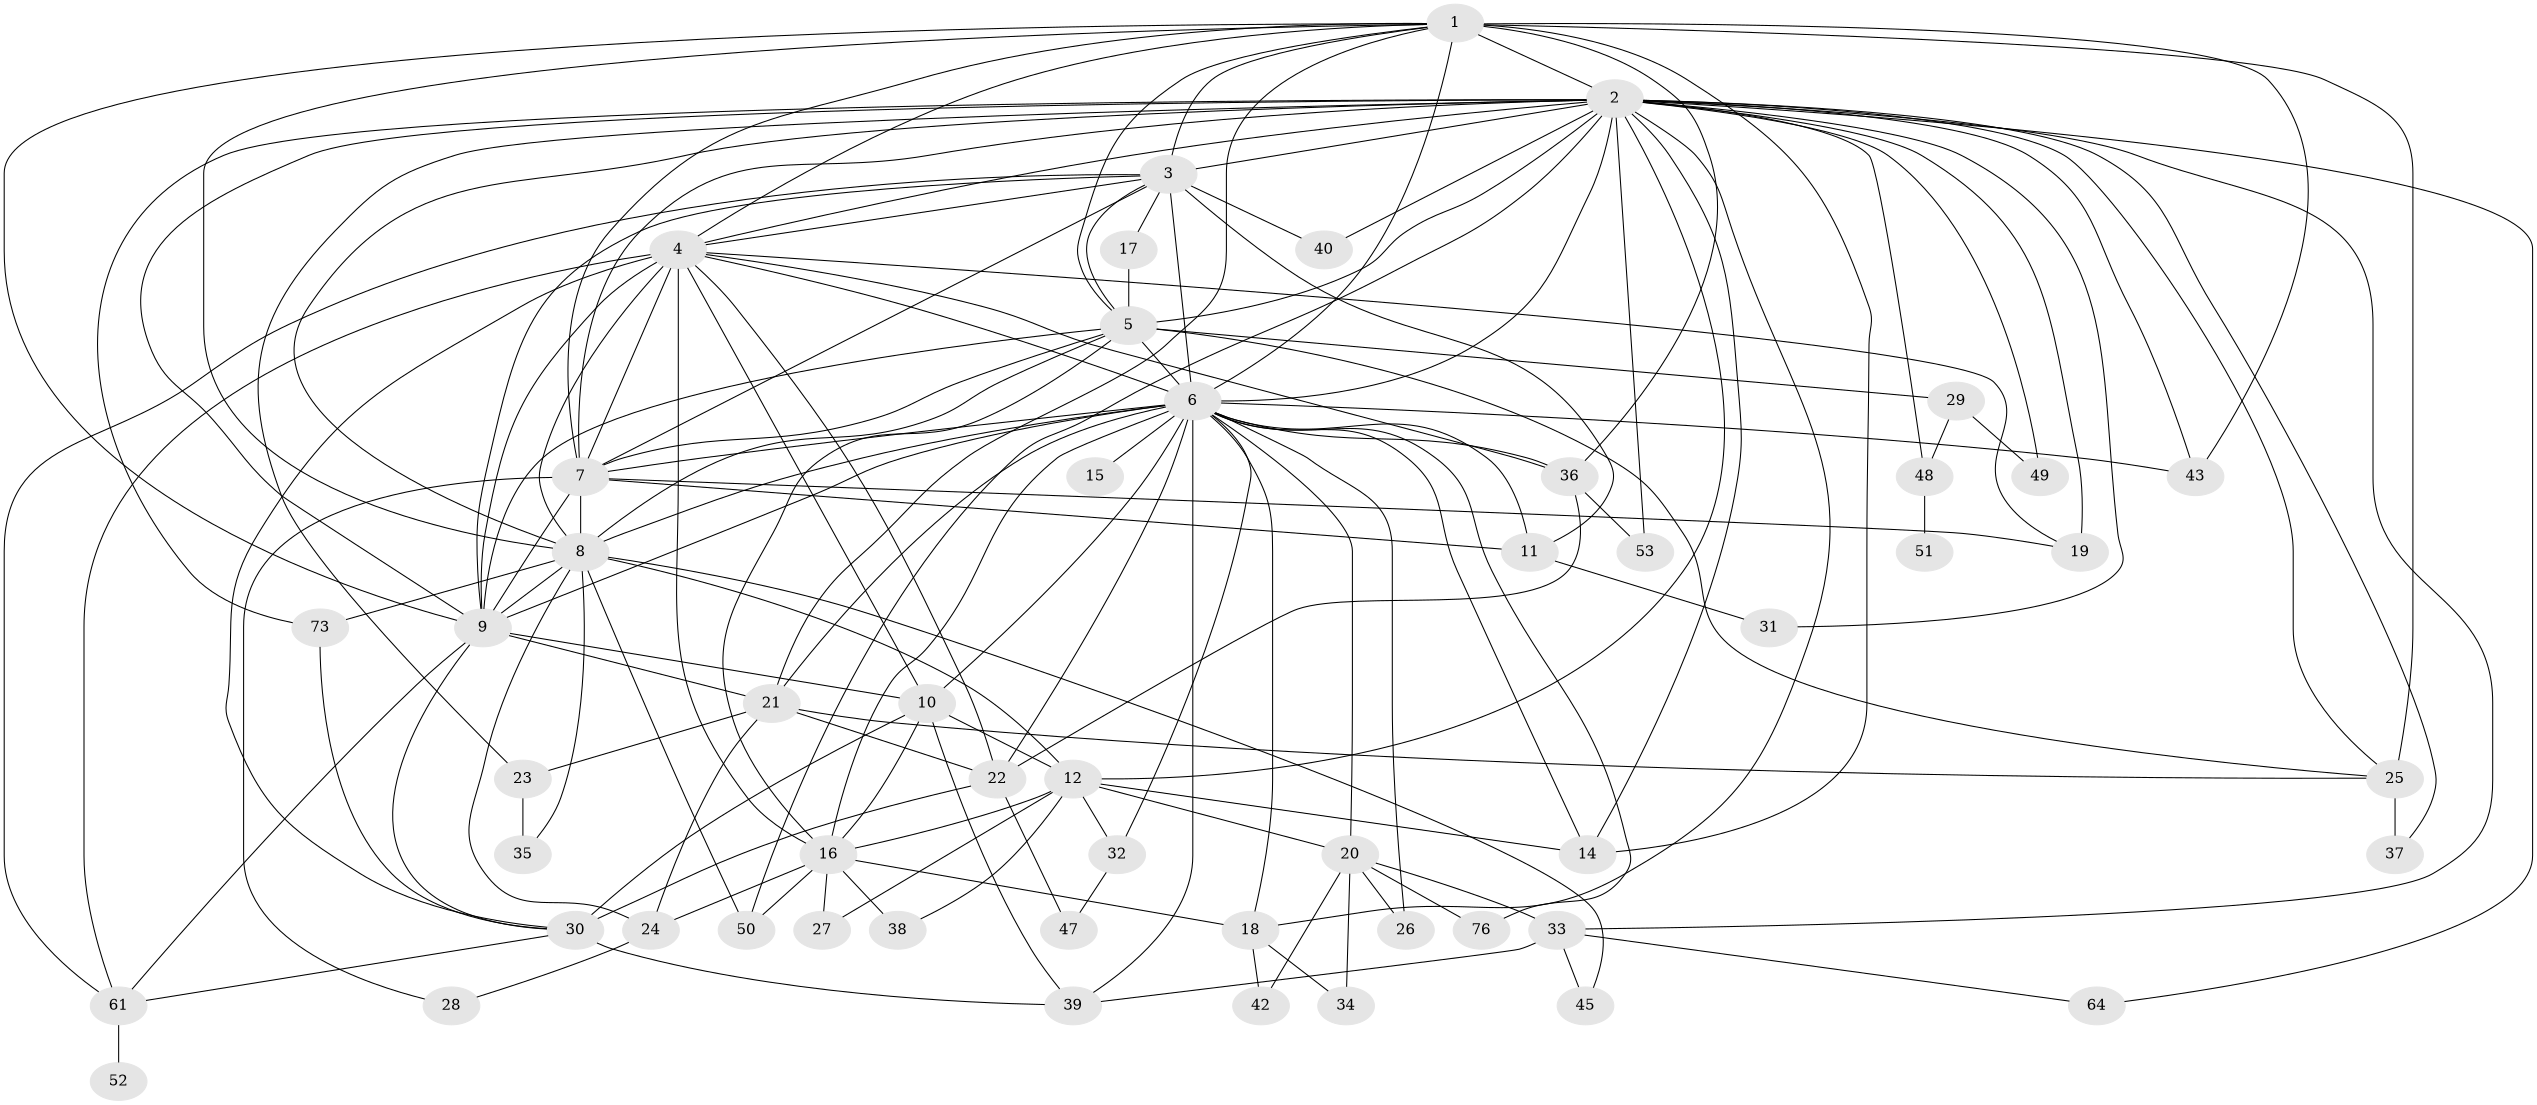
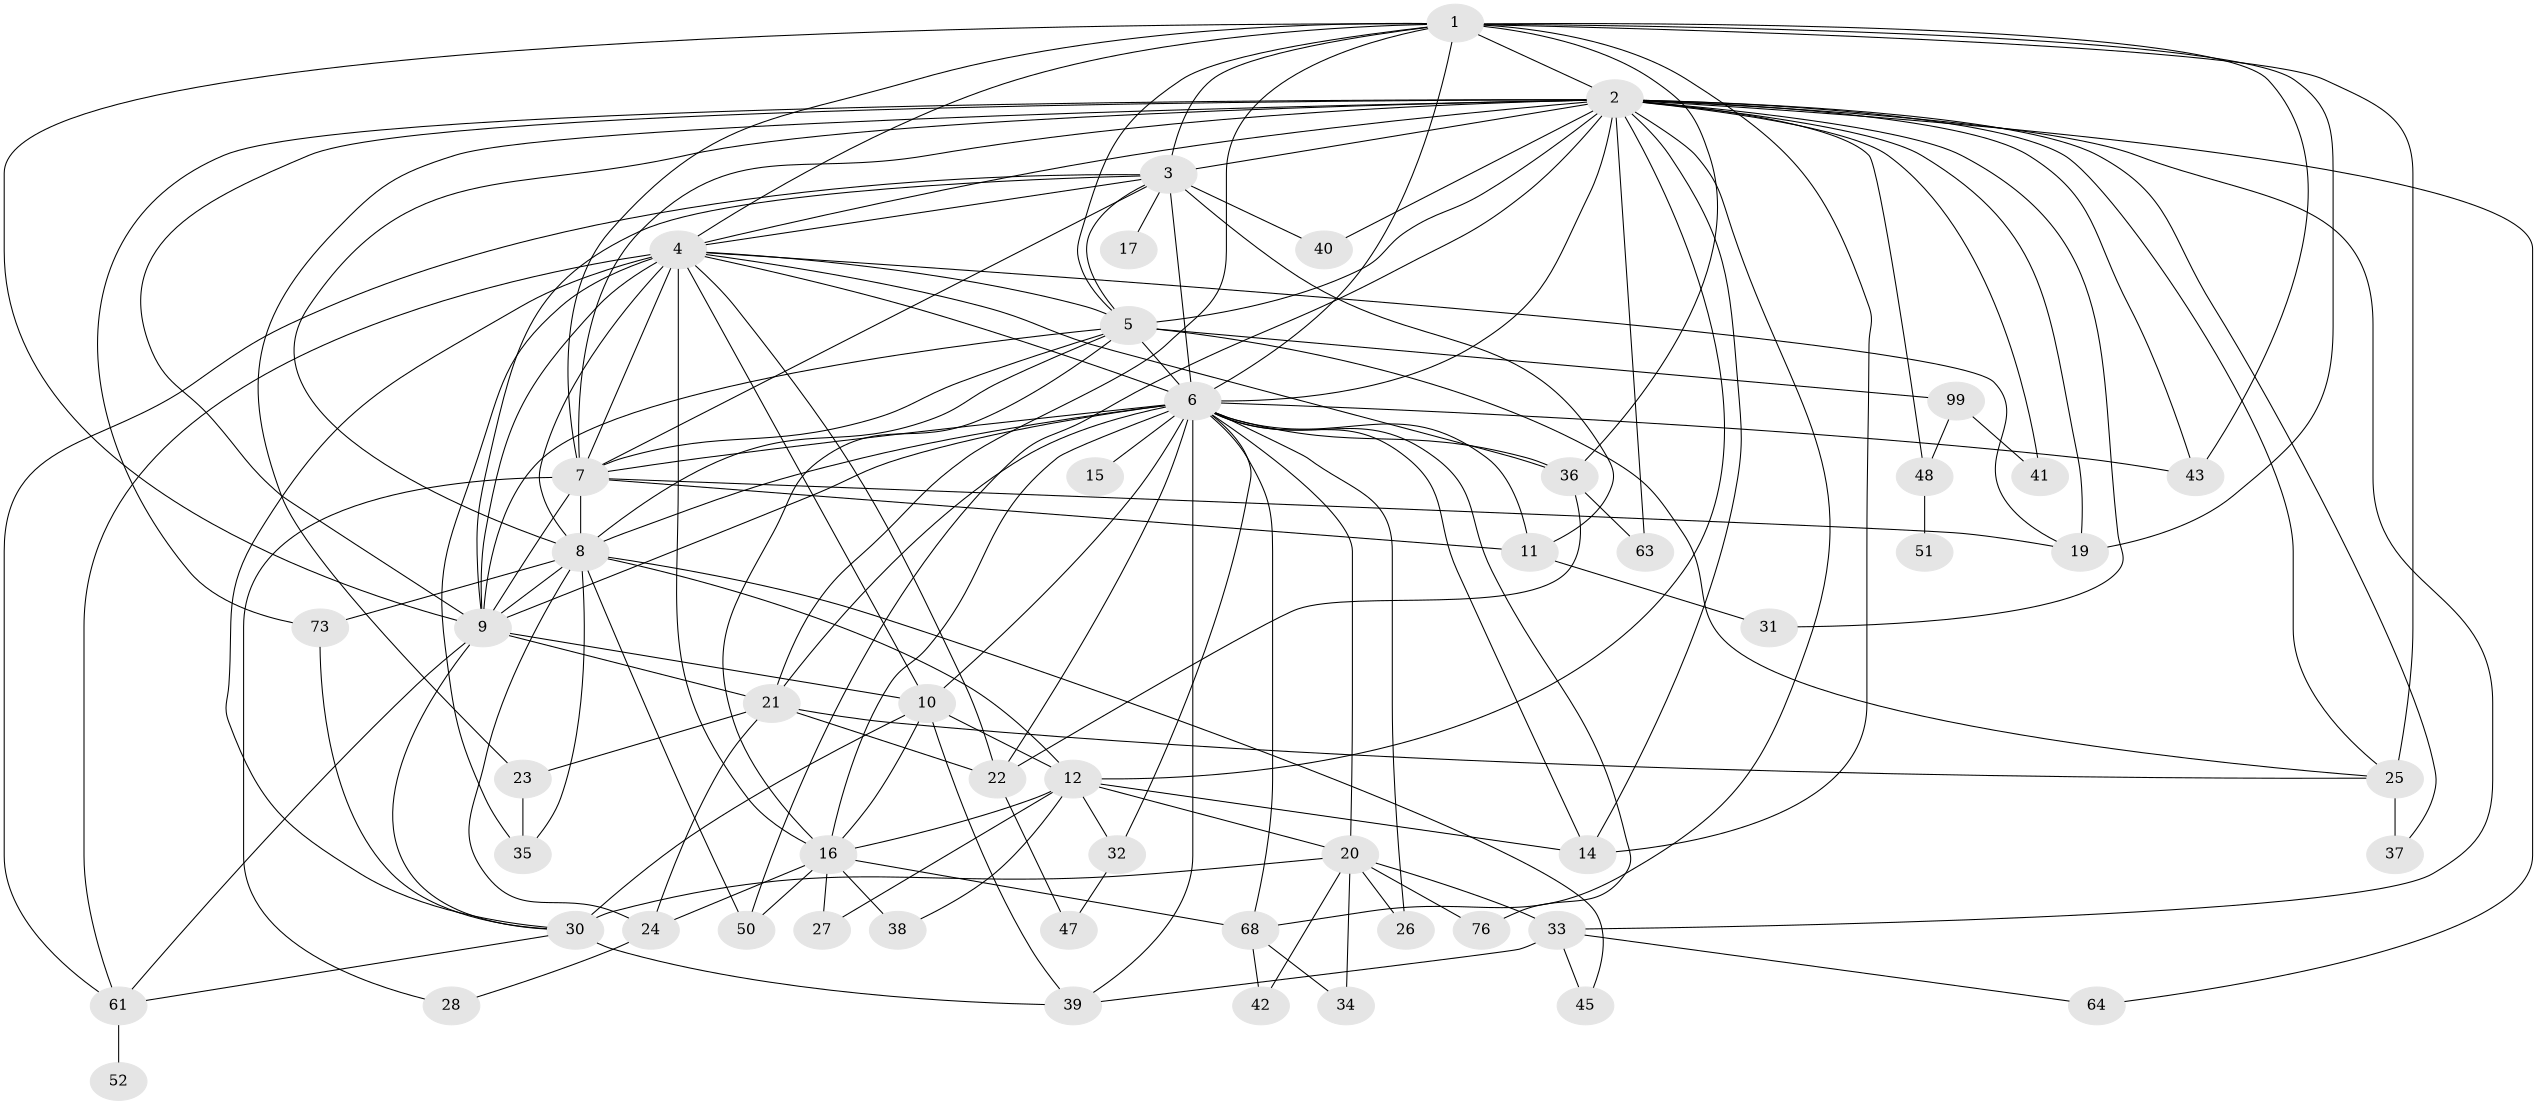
(504, 76) -> (2295, 80)
(1129, 289) -> (928, 275)
(1956, 401) -> (1956, 401)
(2040, 477) -> (2040, 477)
none -> (458, 514)
(1645, 552) -> (1645, 552)
(761, 846) -> (1013, 879)
(1251, 930) -> (1251, 930)
